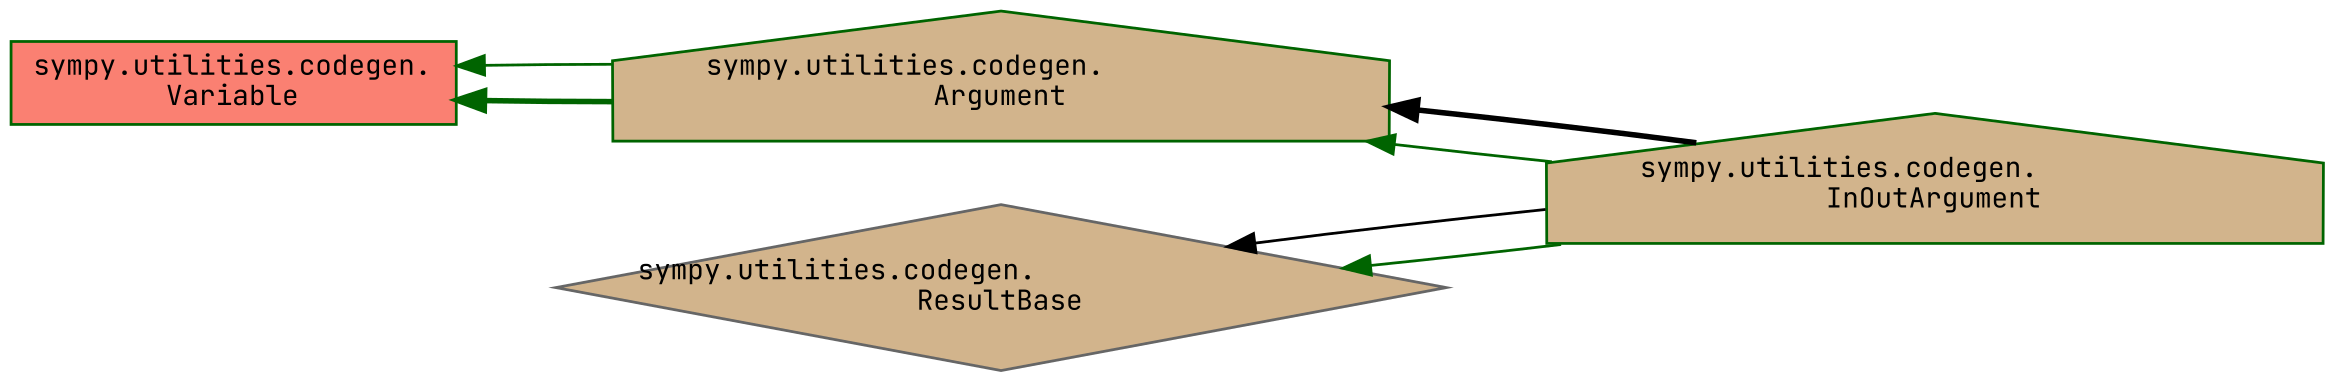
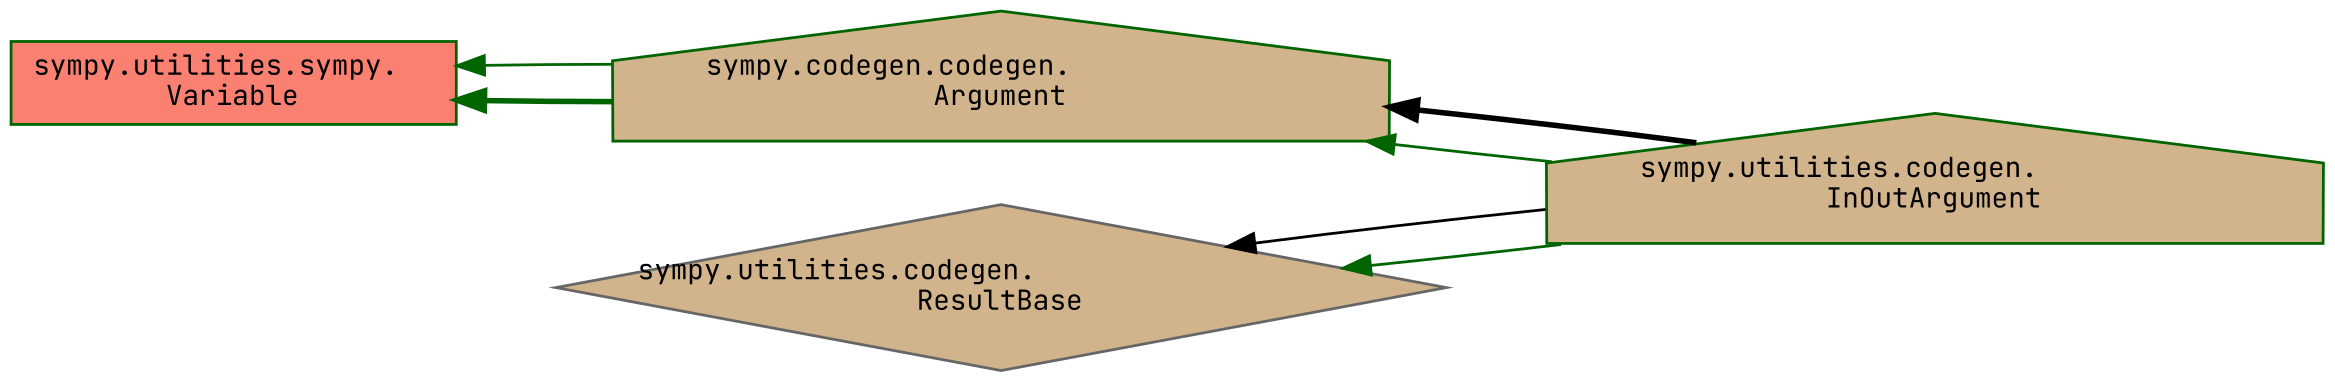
(234, 83) -> (234, 83)
(1001, 83) -> (1001, 83)
